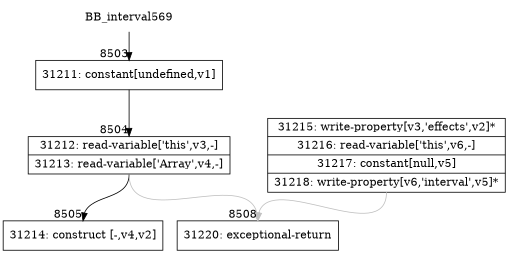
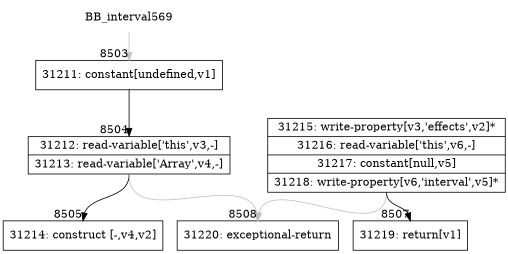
(129, 42) -> (129, 42)
none -> (410, 236)
